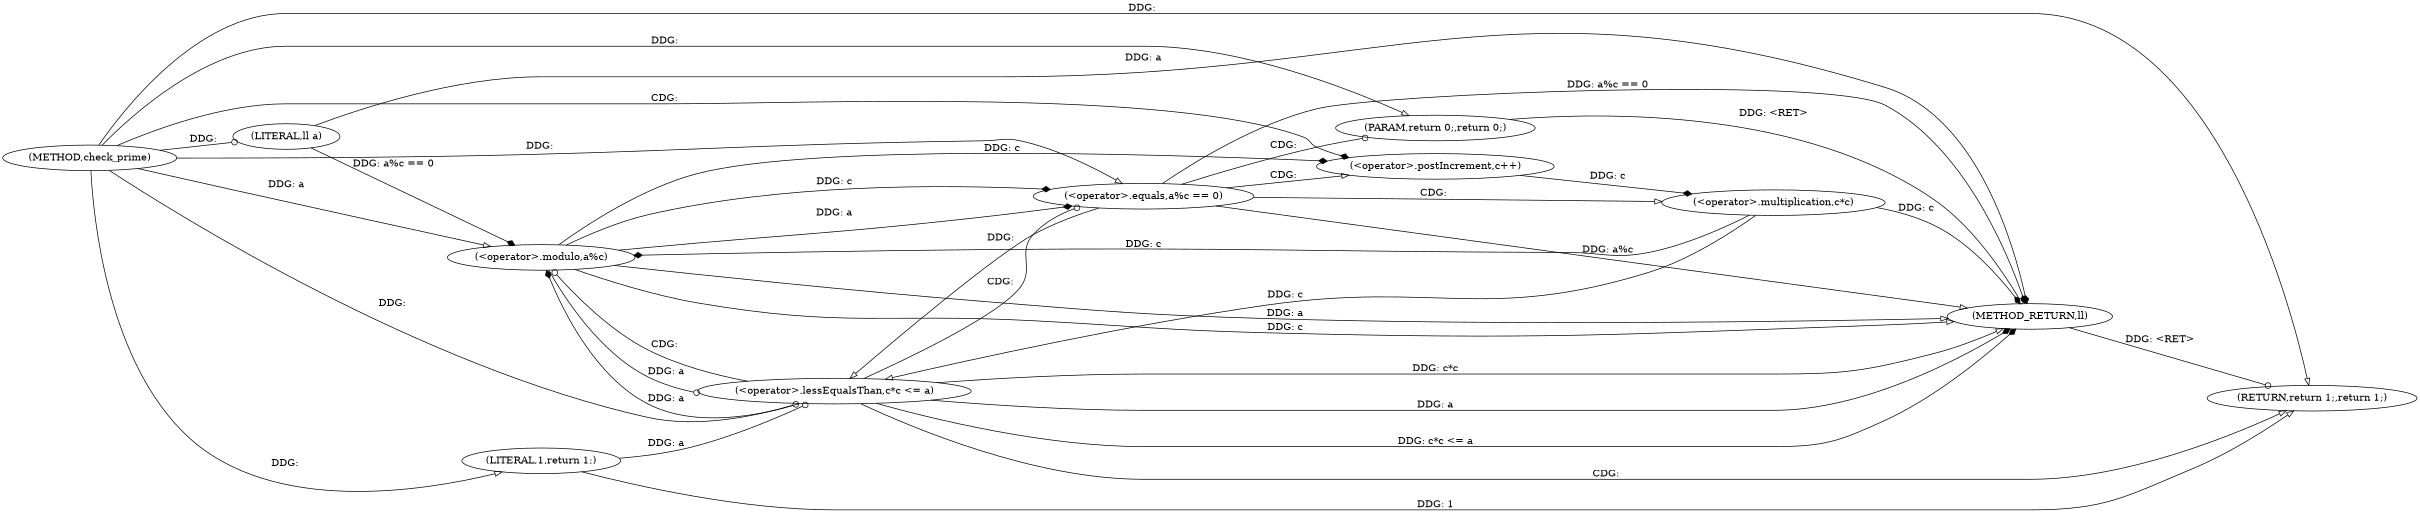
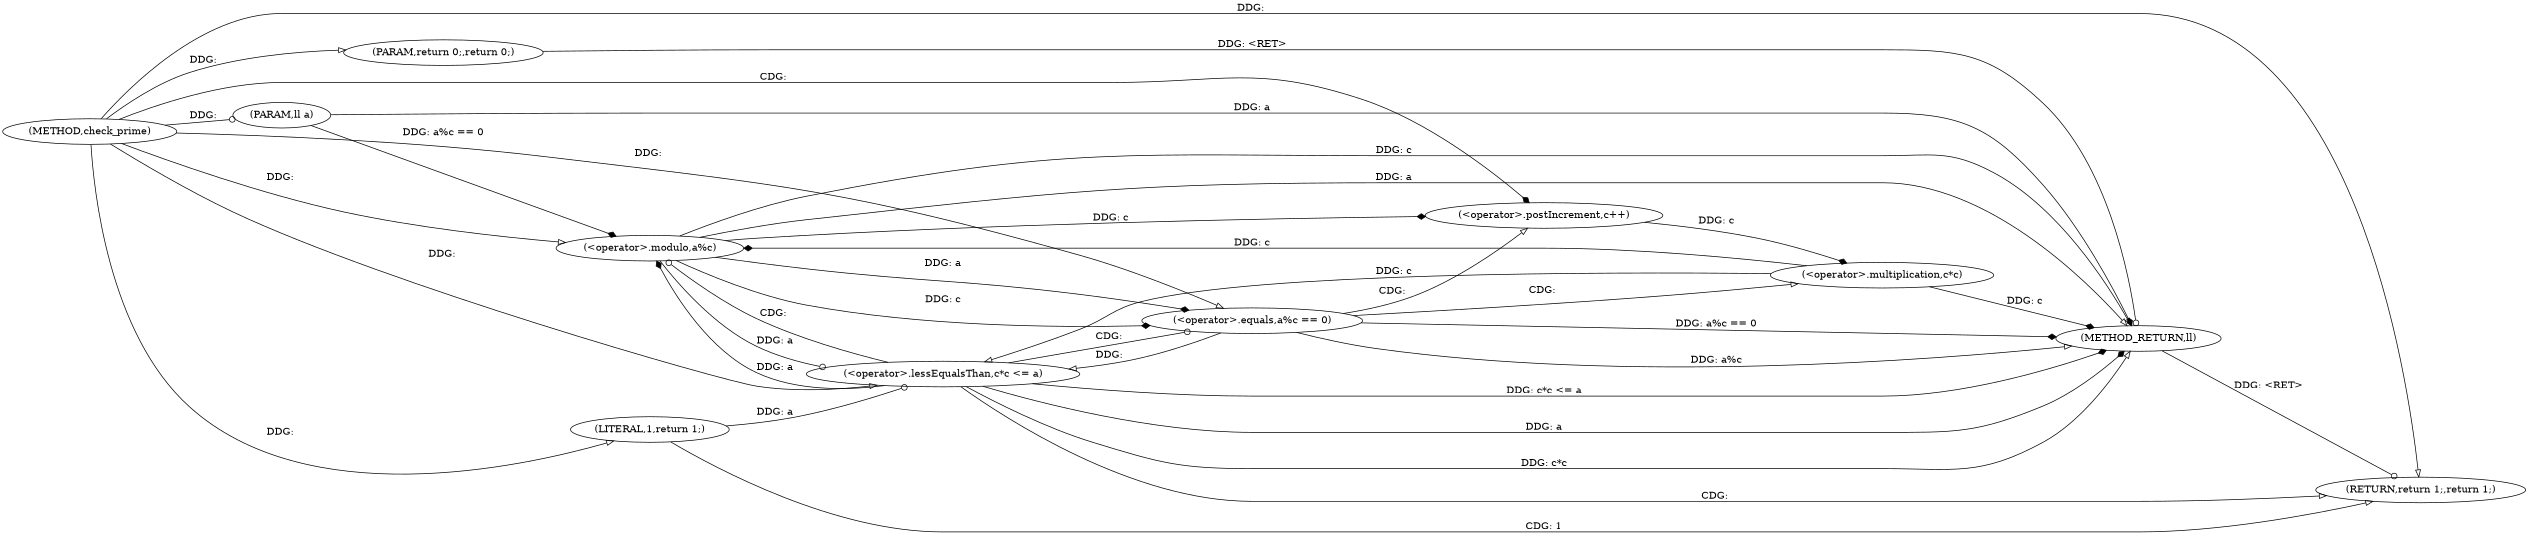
(286, 137) -> (282, 115)
(1285, 155) -> none
(286, 185) -> (282, 177)
(436, 346) -> (479, 305)
(1435, 505) -> (1544, 527)
